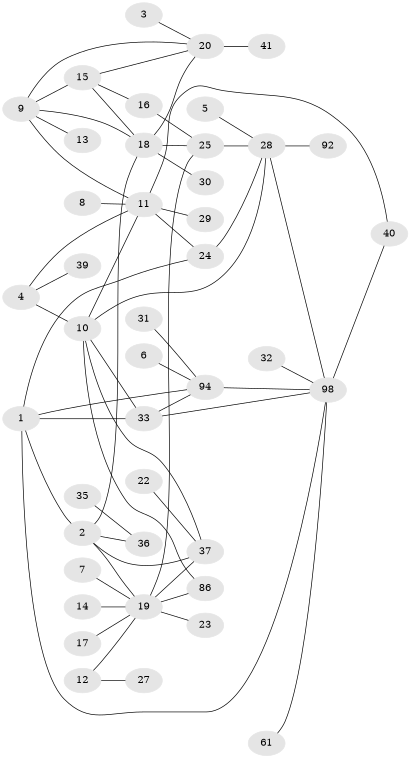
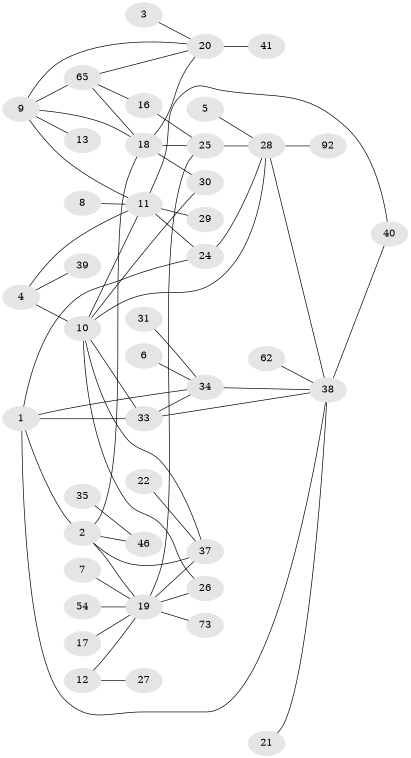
(83, 78) -> (83, 78)
none -> (142, 254)
(267, 359) -> (267, 359)
(205, 387) -> (205, 387)
(328, 390) -> (328, 390)
(144, 544) -> (144, 544)
(205, 589) -> (205, 589)
(83, 607) -> (83, 607)
(205, 625) -> (205, 625)
(267, 743) -> (267, 743)
